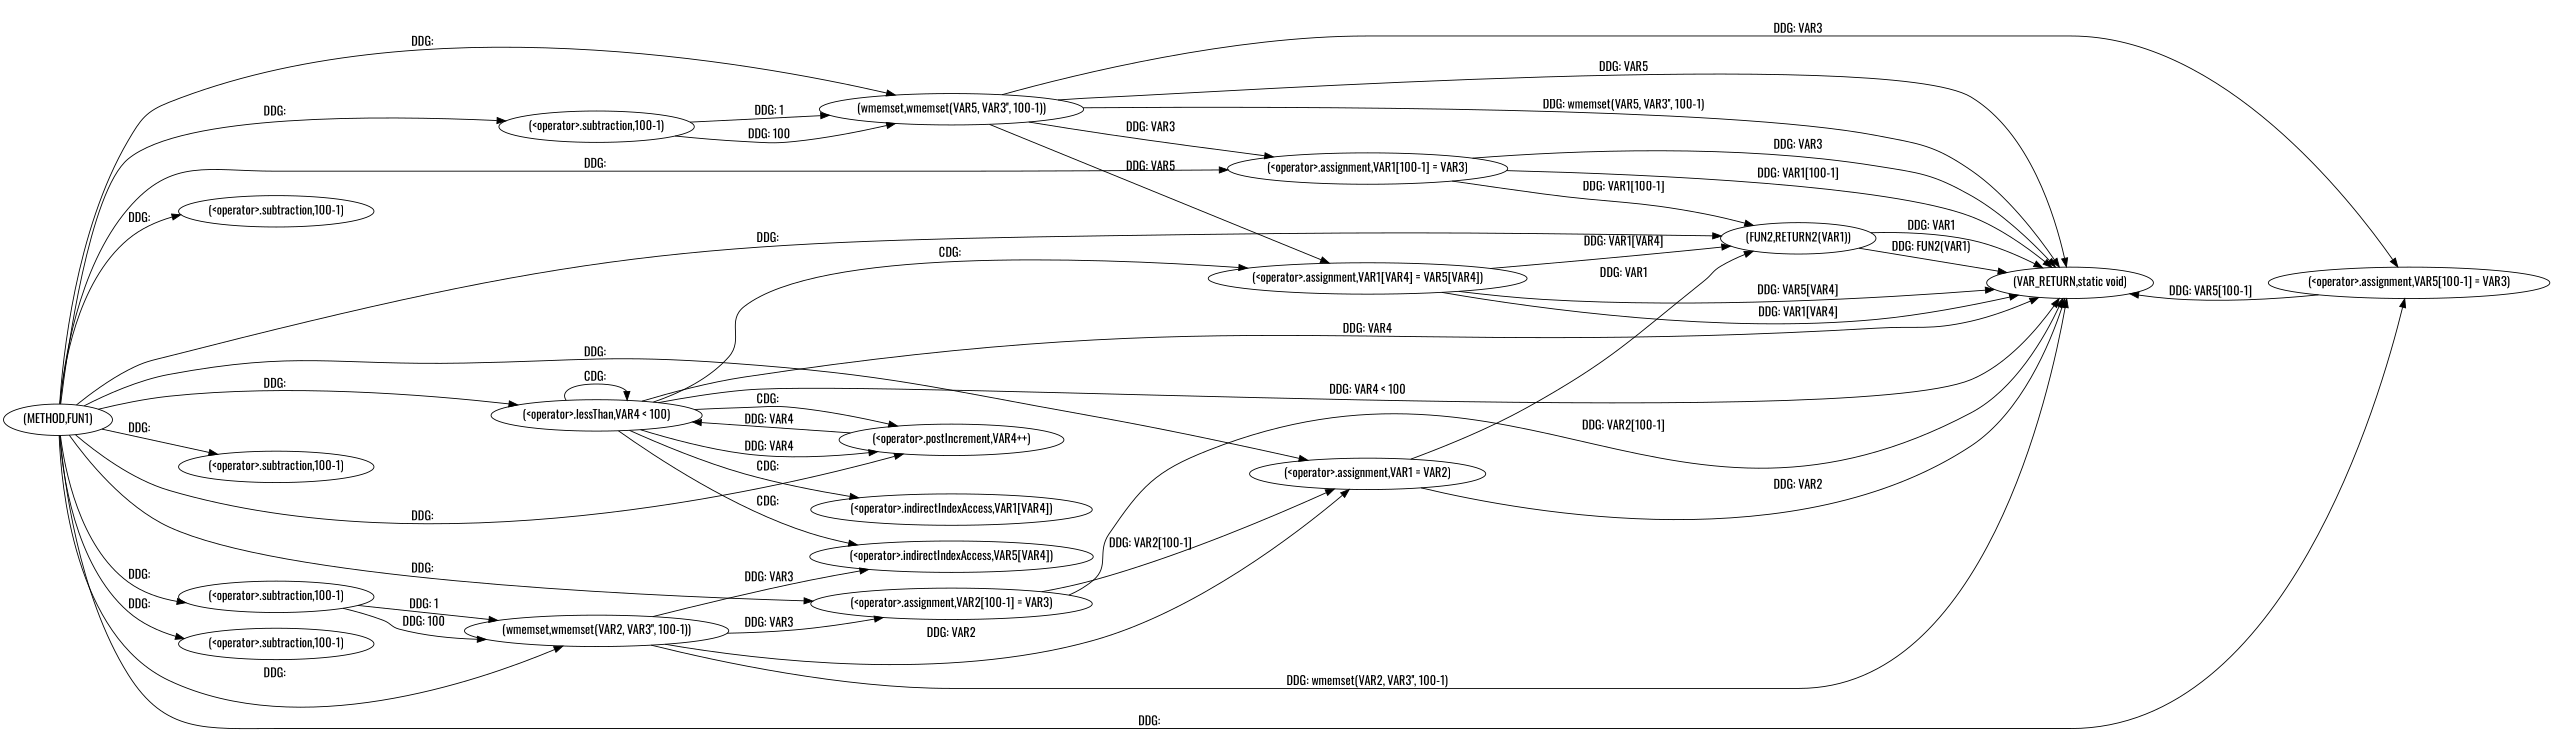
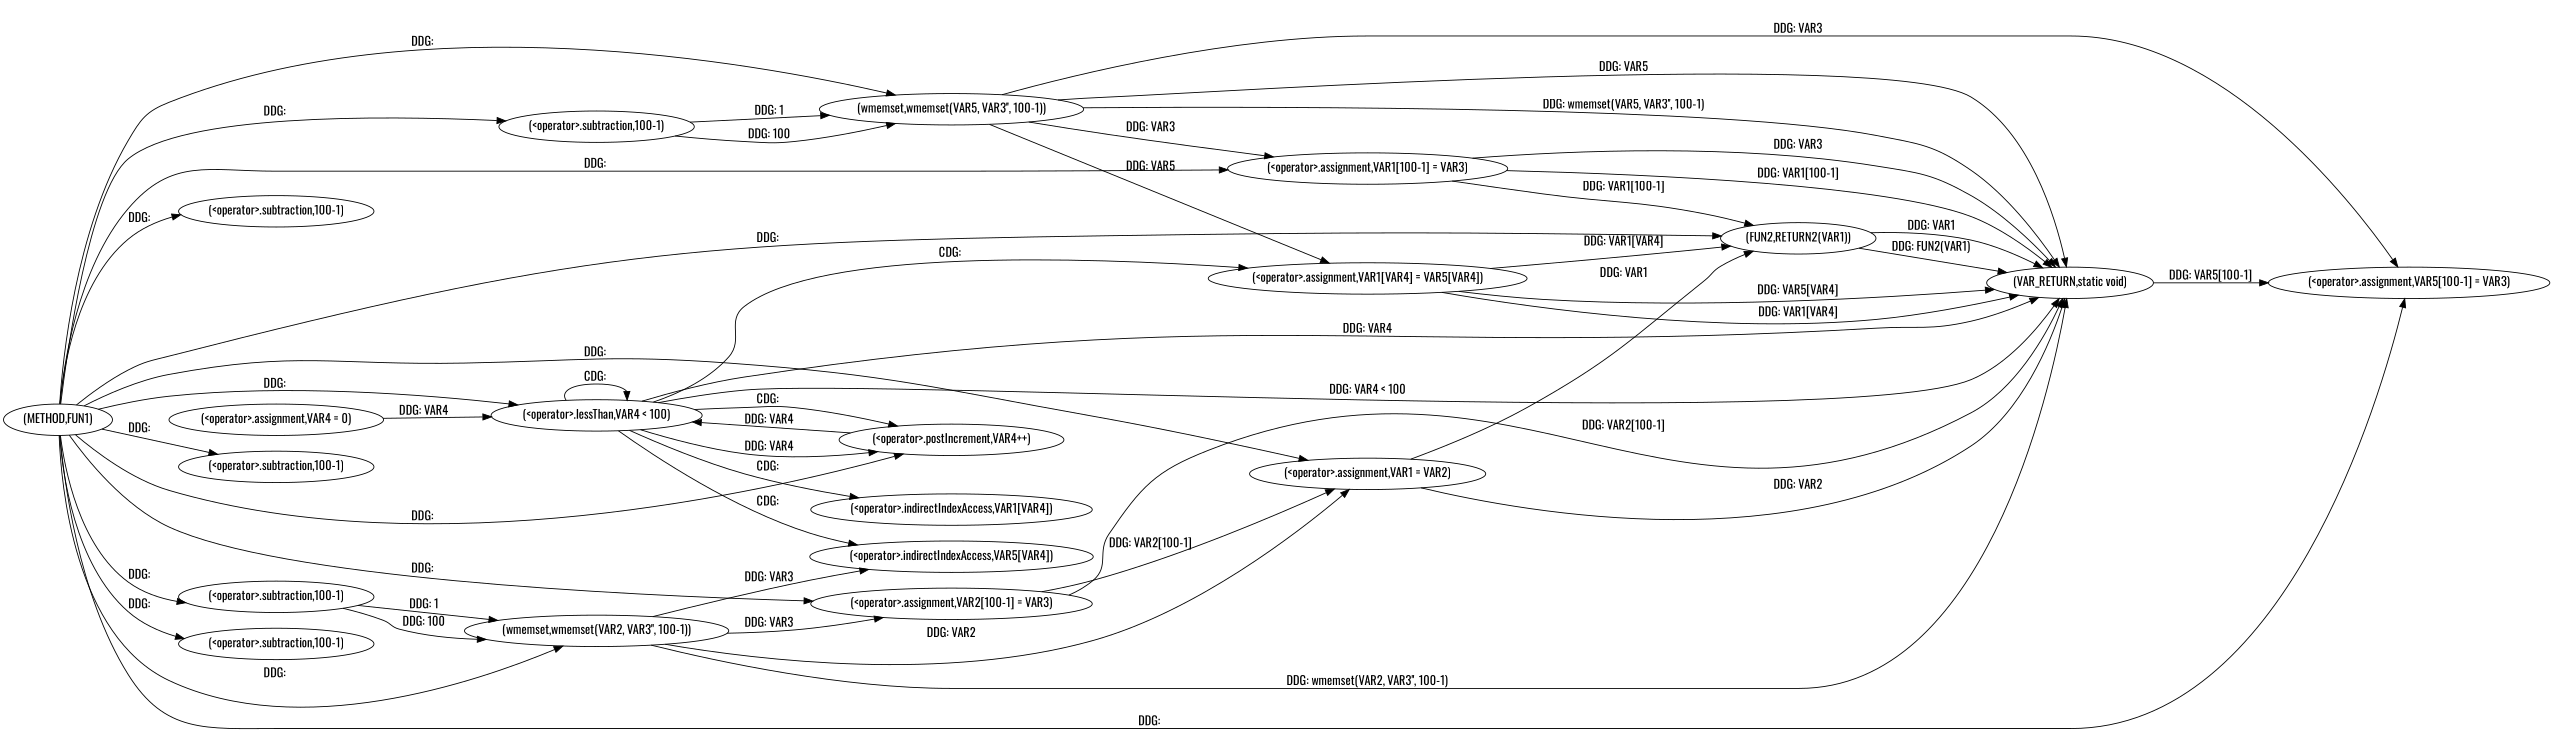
(2229, 300) -> (2207, 283)
none -> (276, 420)
